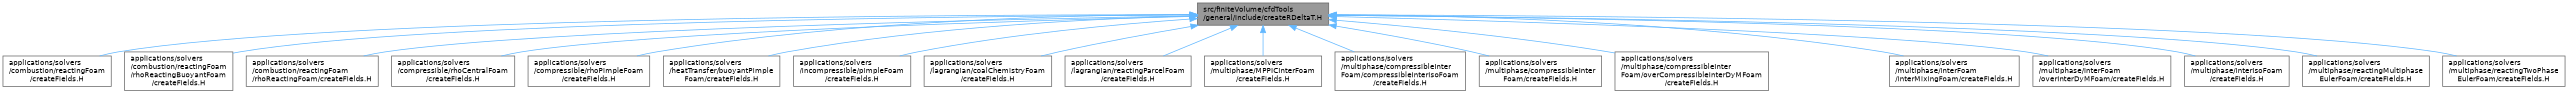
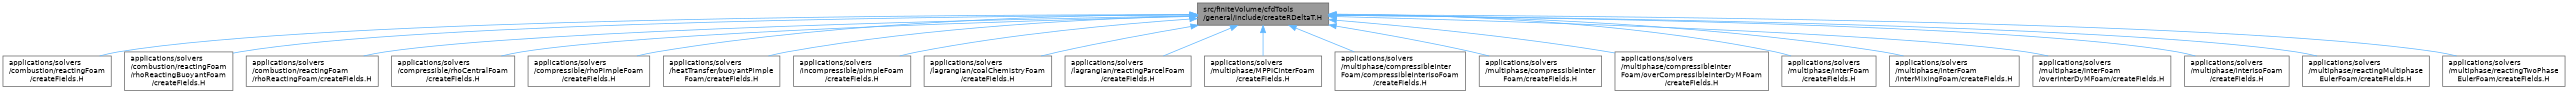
none -> (1829, 71)
